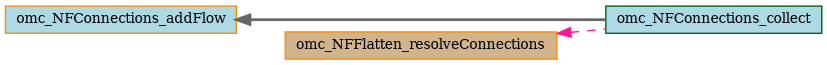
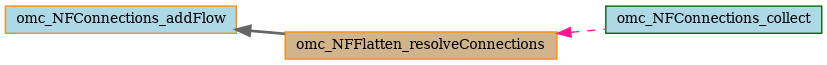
(428, 20) -> (268, 32)
